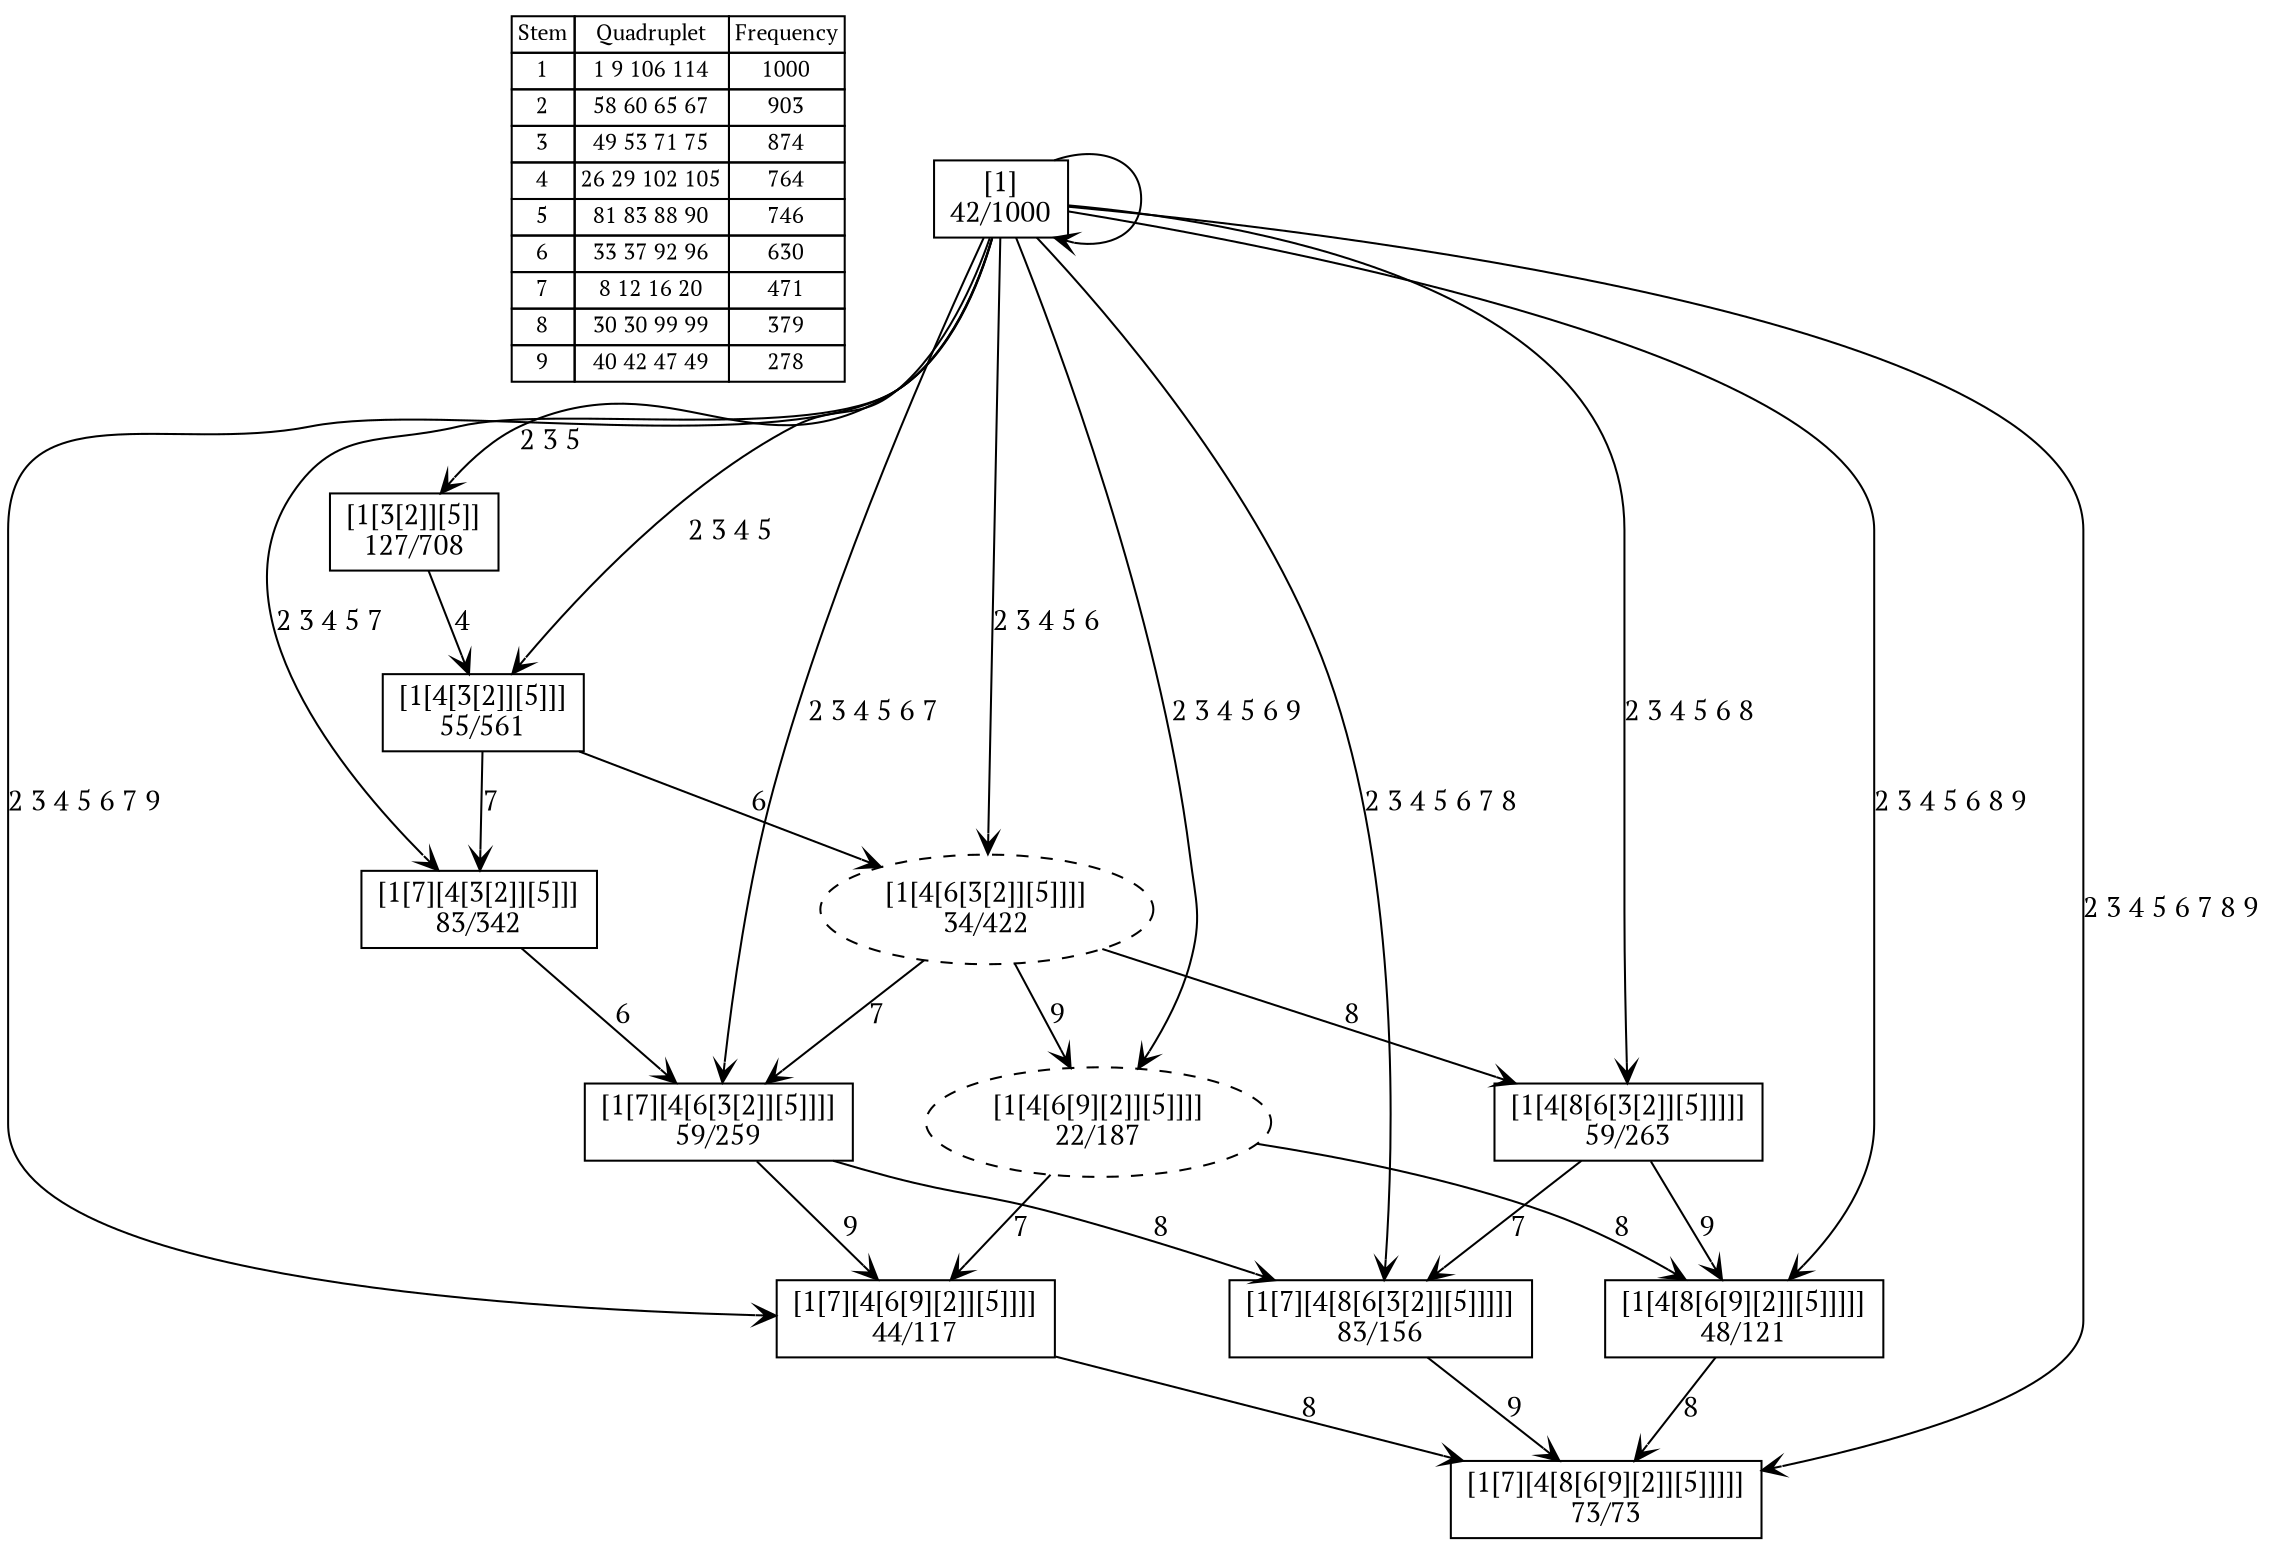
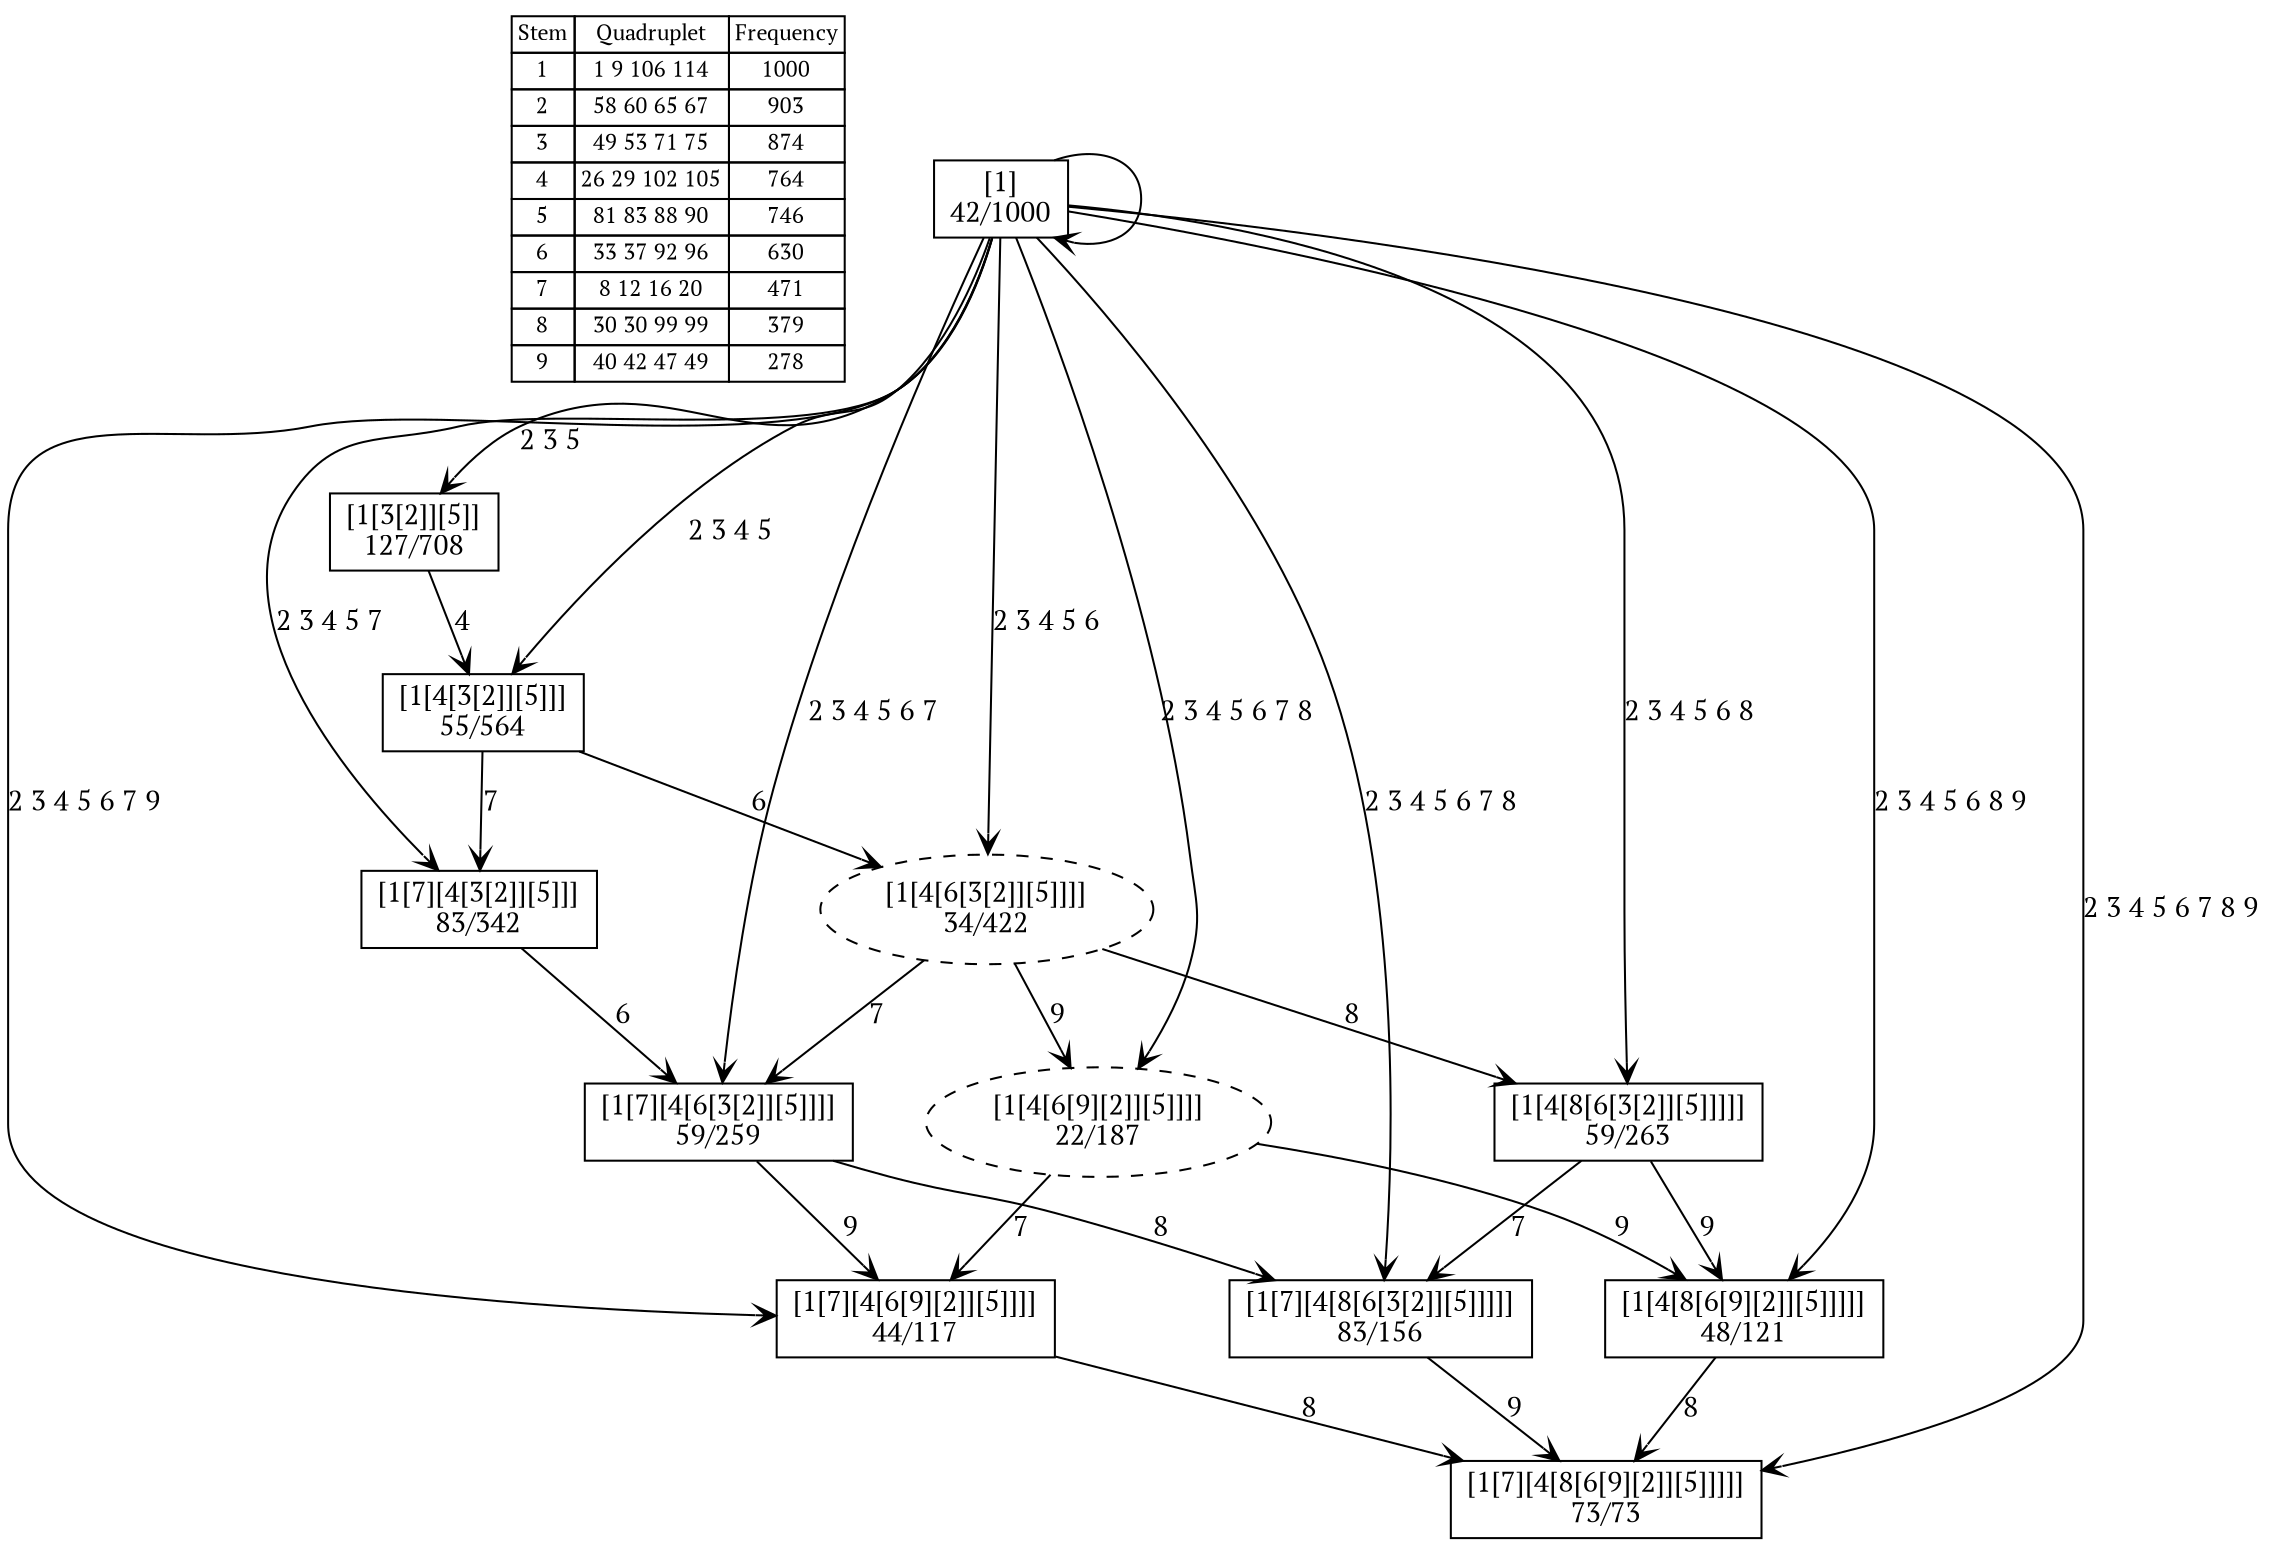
(483, 713) -> (483, 713)
(1241, 713) -> (1241, 713)
(1626, 1228) -> (1626, 1228)
